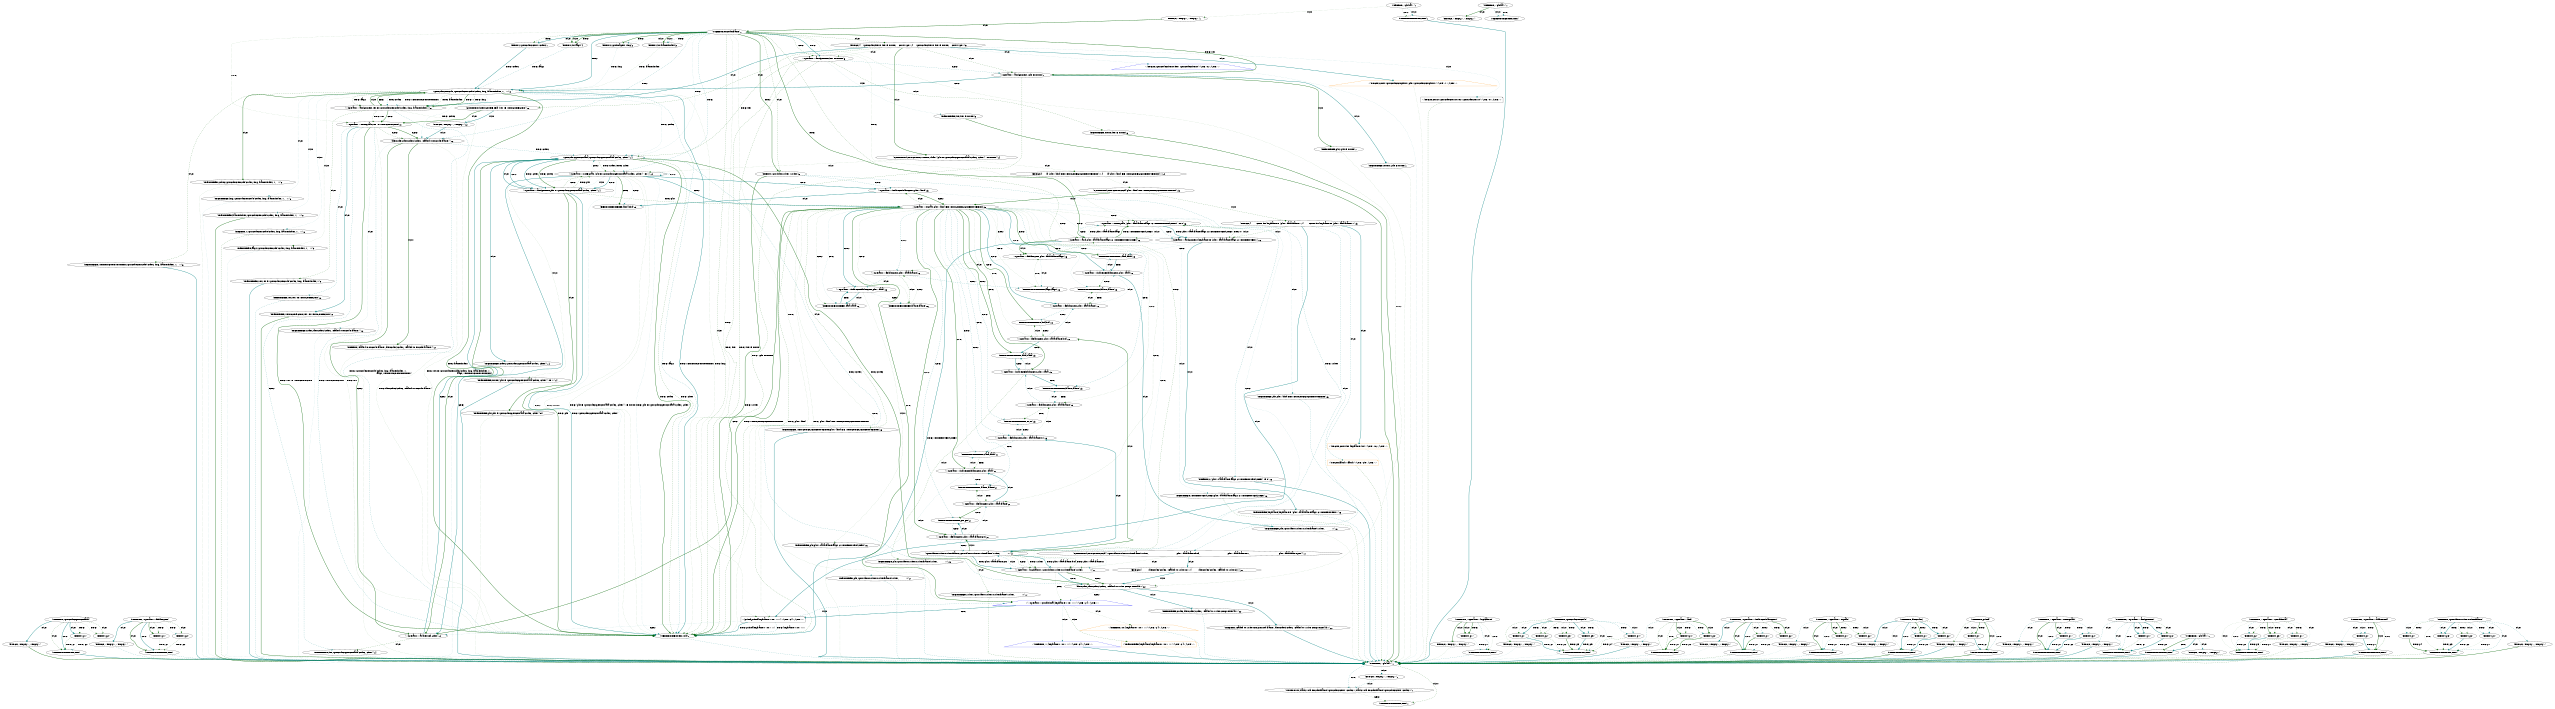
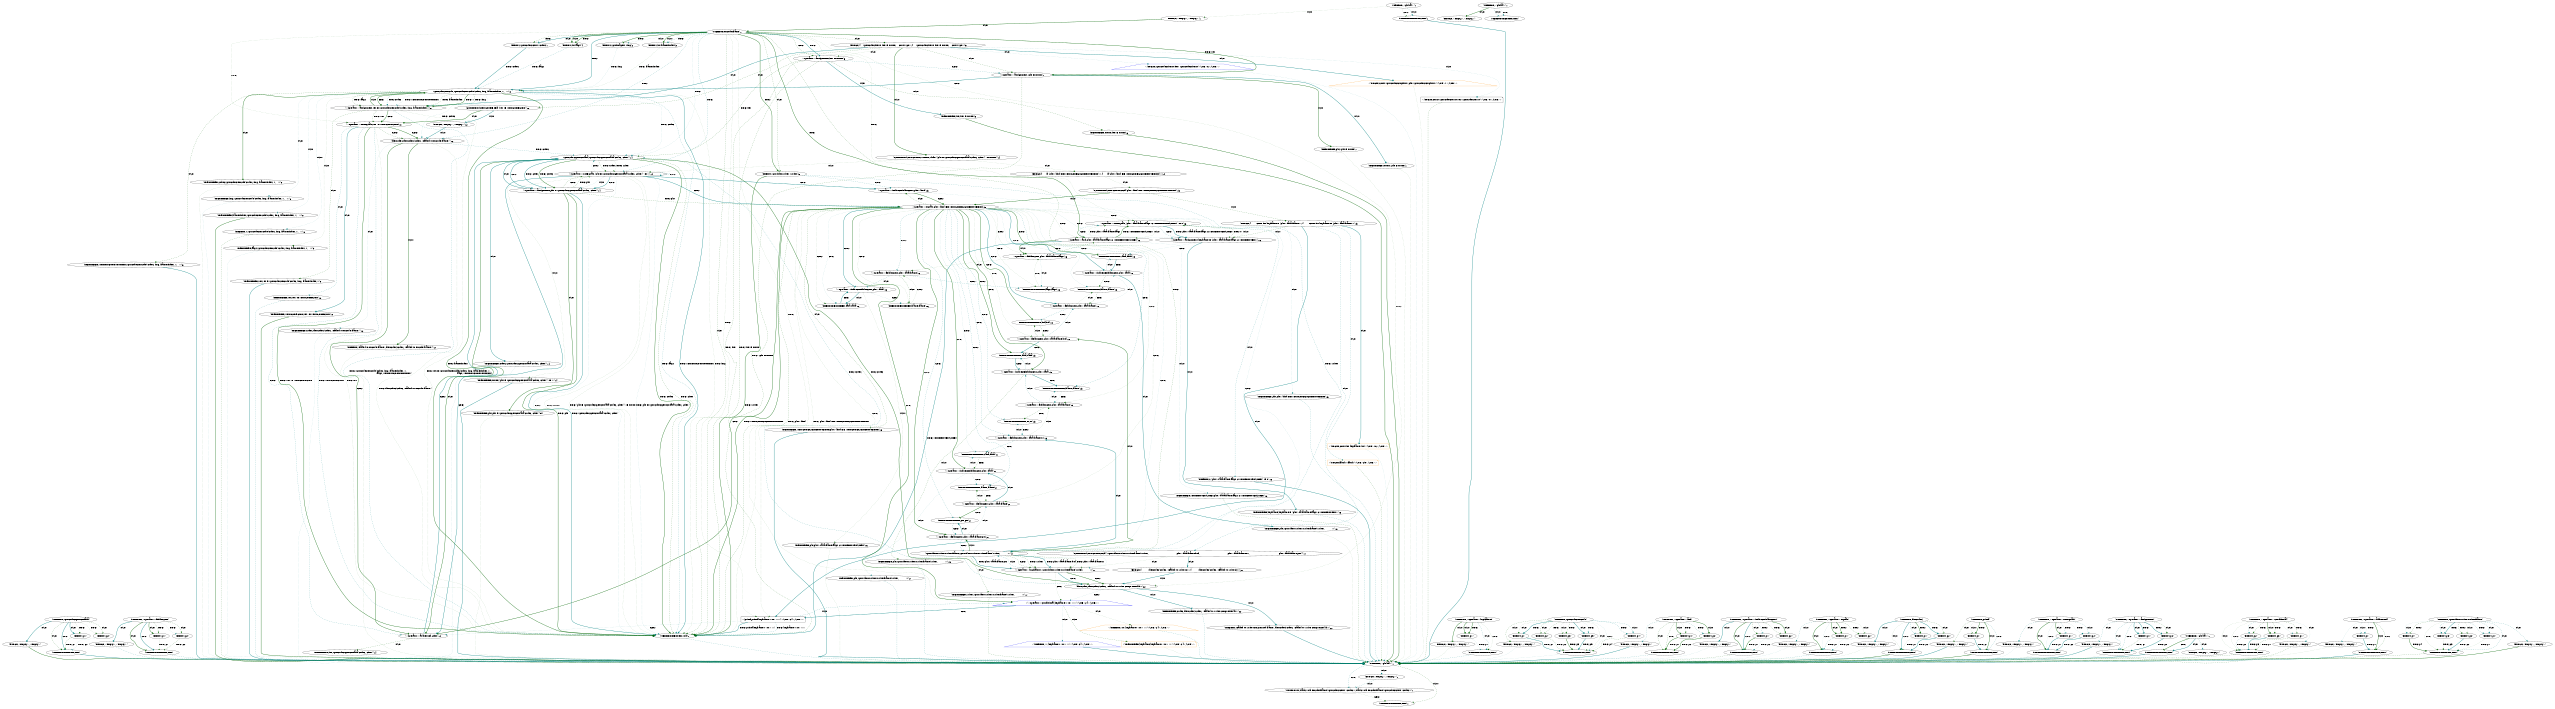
(879, 97) -> (879, 97)
(618, 207) -> none
(265, 363) -> (274, 385)
